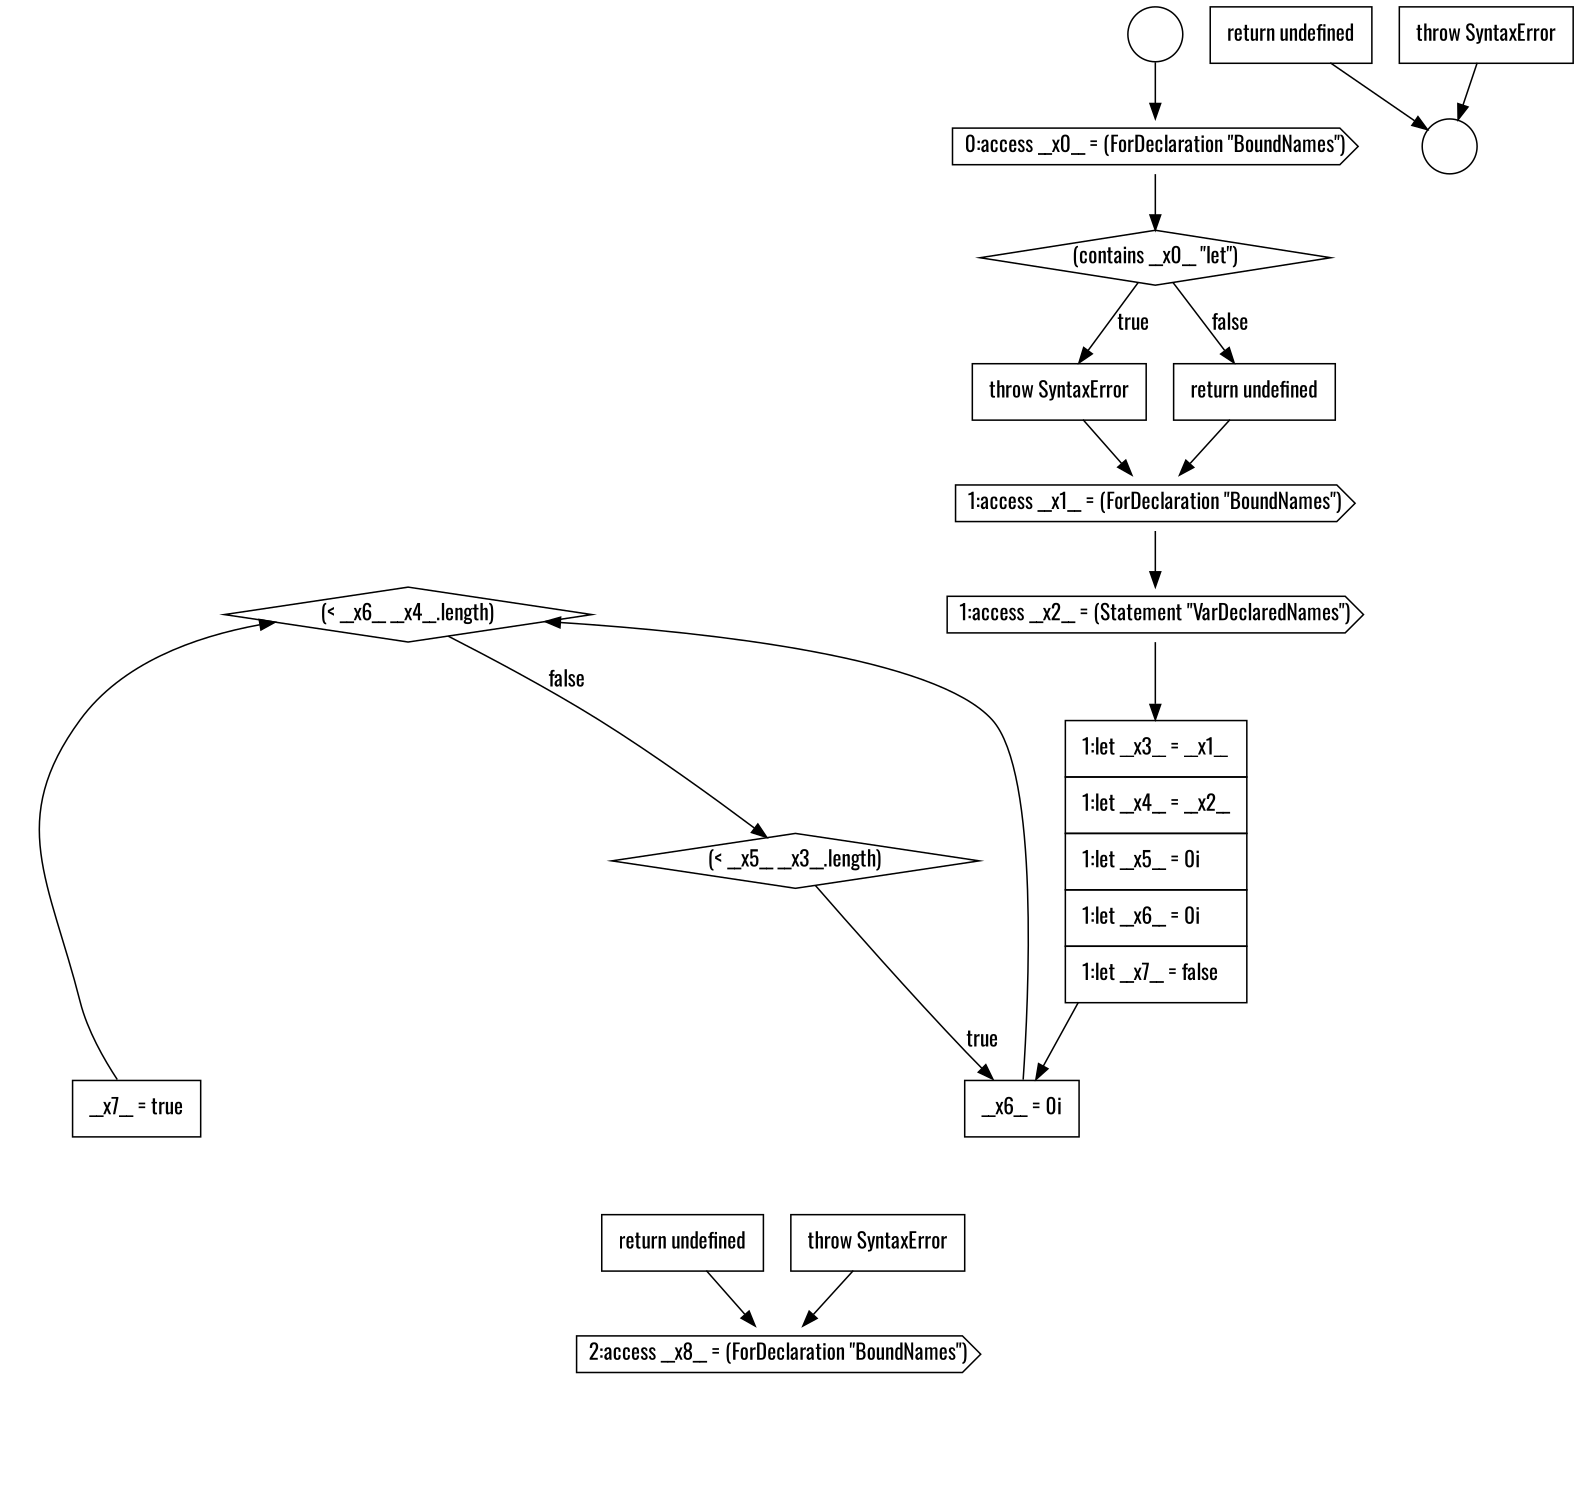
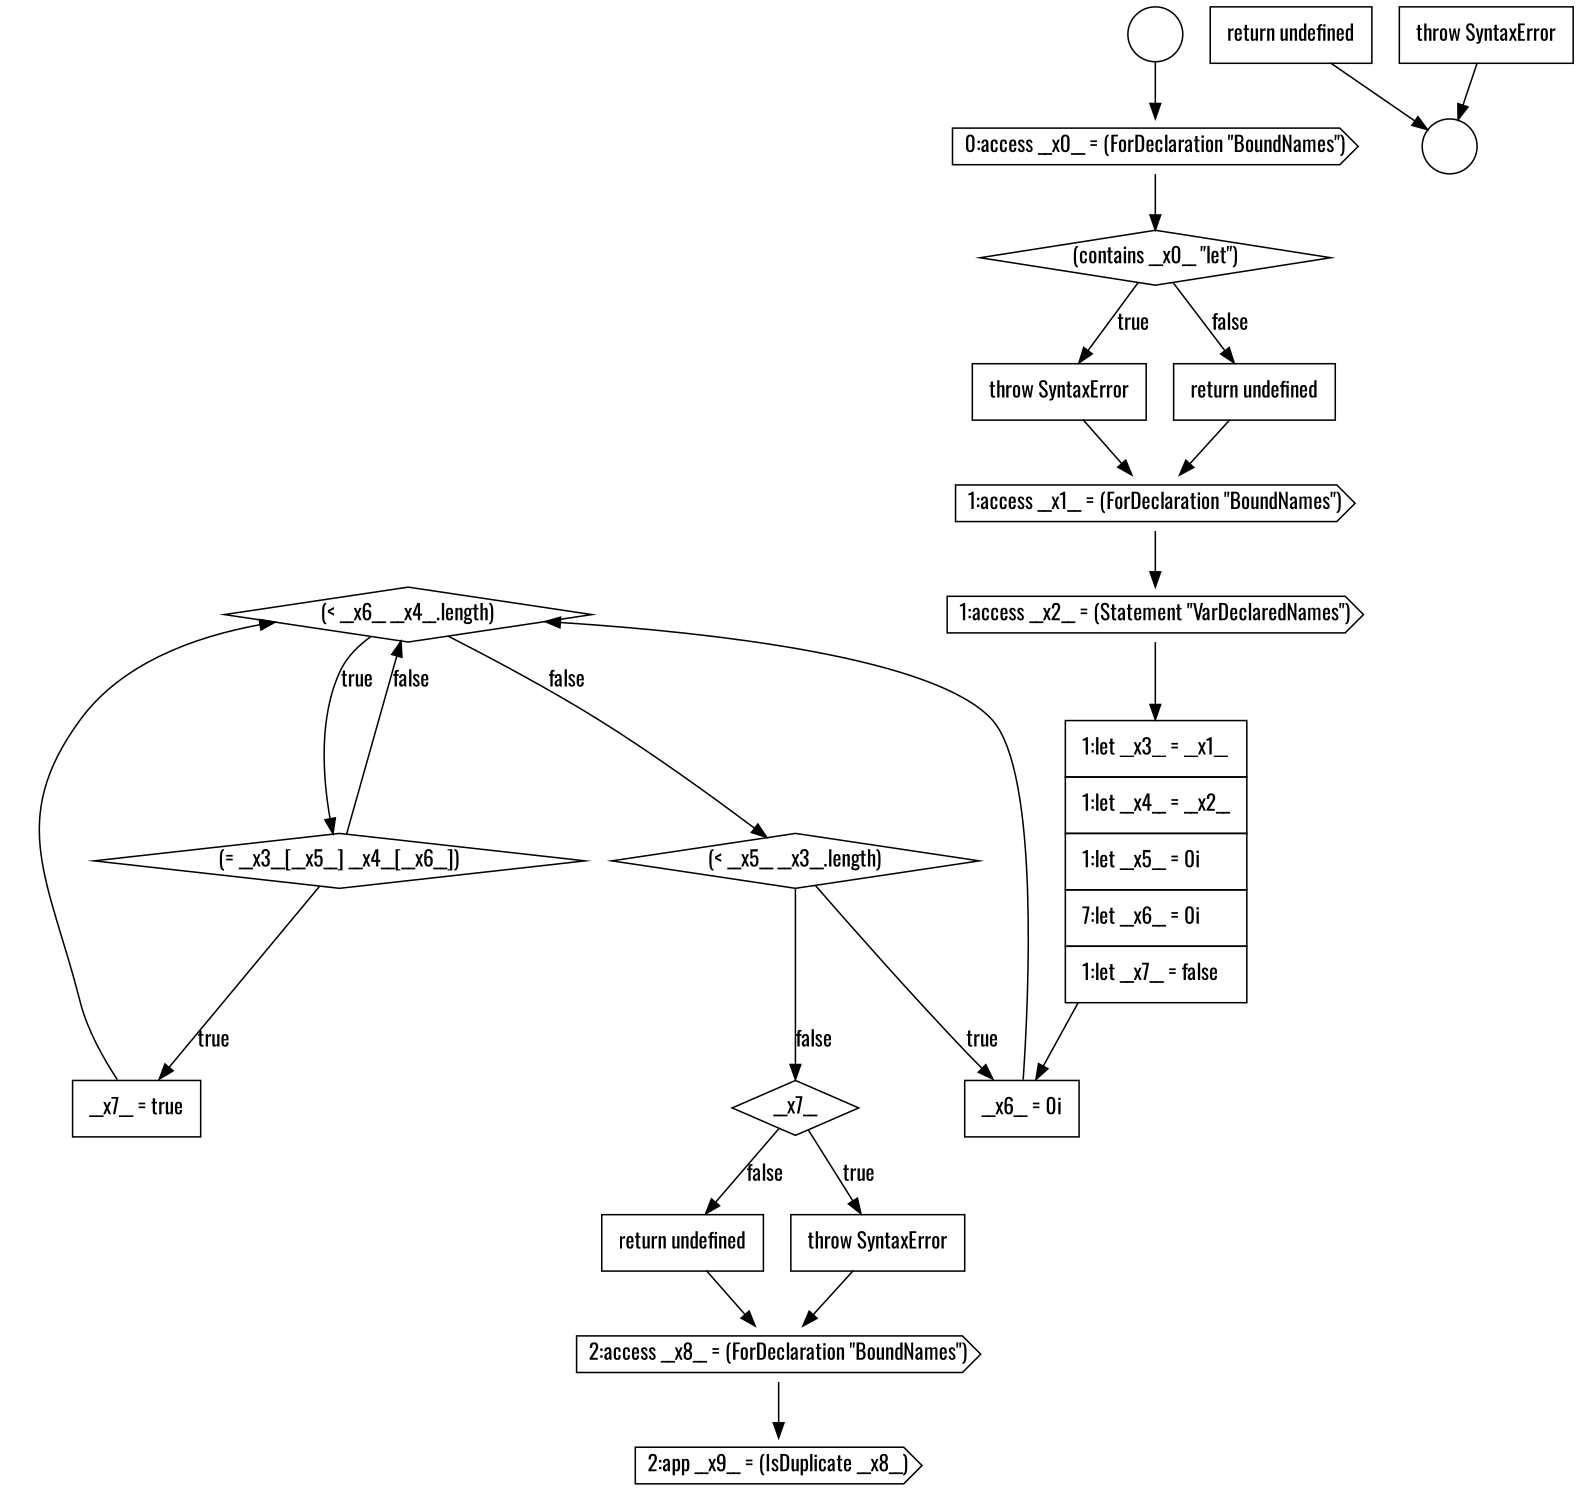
none -> (339, 861)
(1142, 917) -> (1142, 917)
none -> (795, 1108)
none -> (779, 1466)
